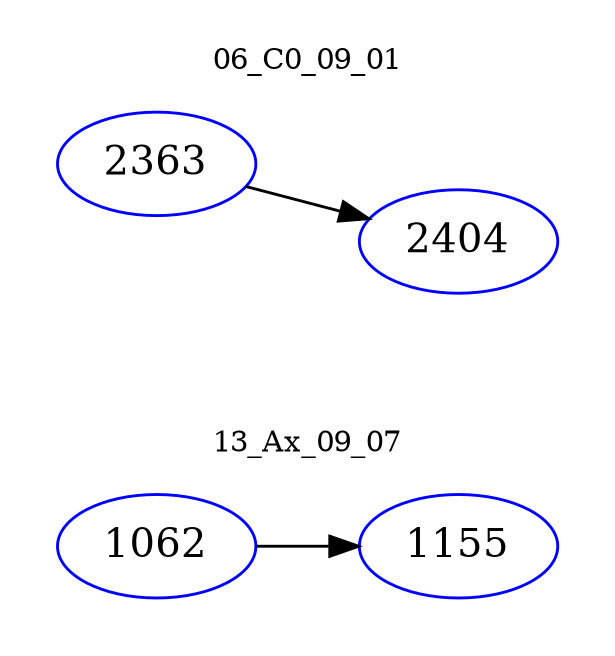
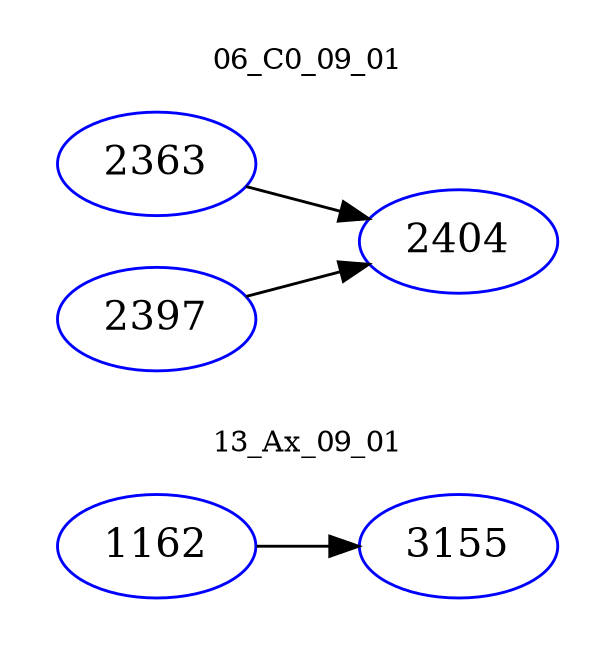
none -> (157, 319)
(308, 444) -> (308, 444)
(157, 546) -> (157, 546)
(459, 546) -> (459, 546)
